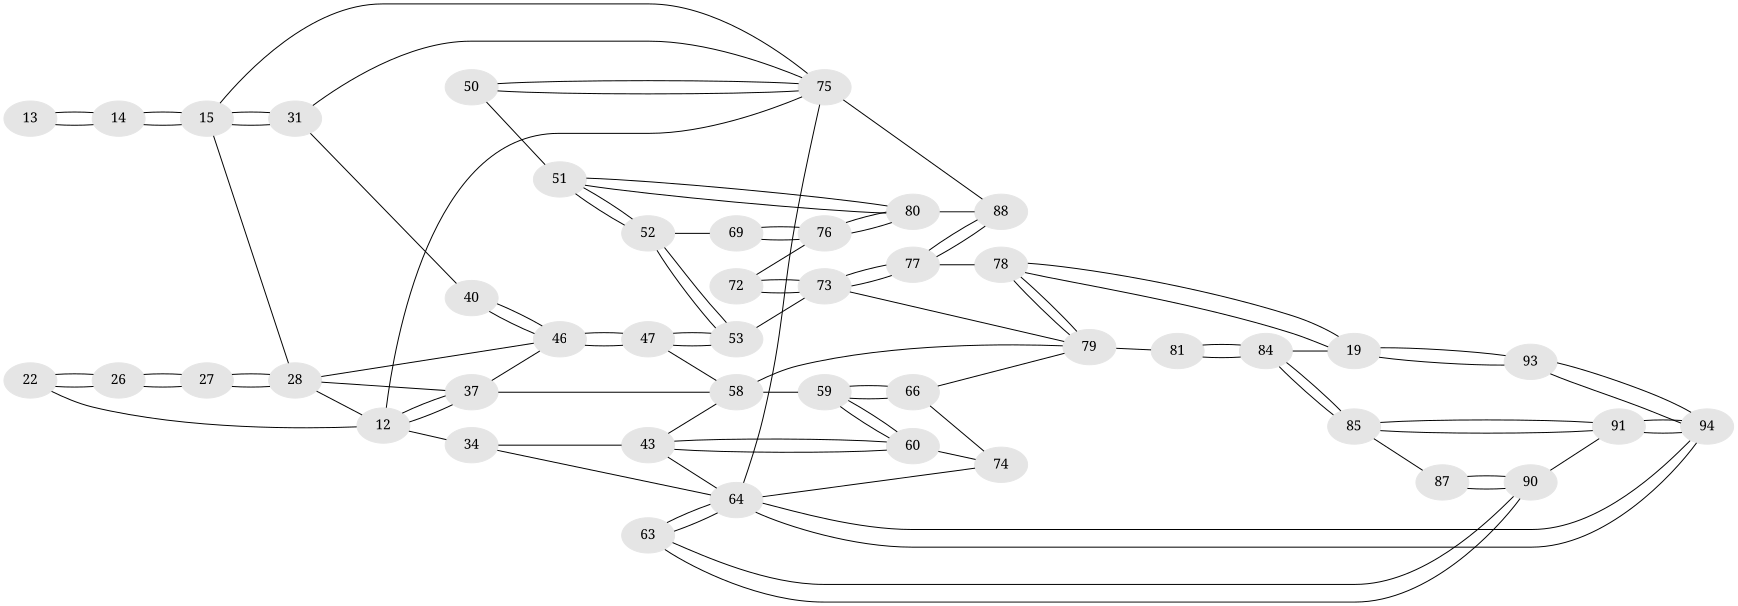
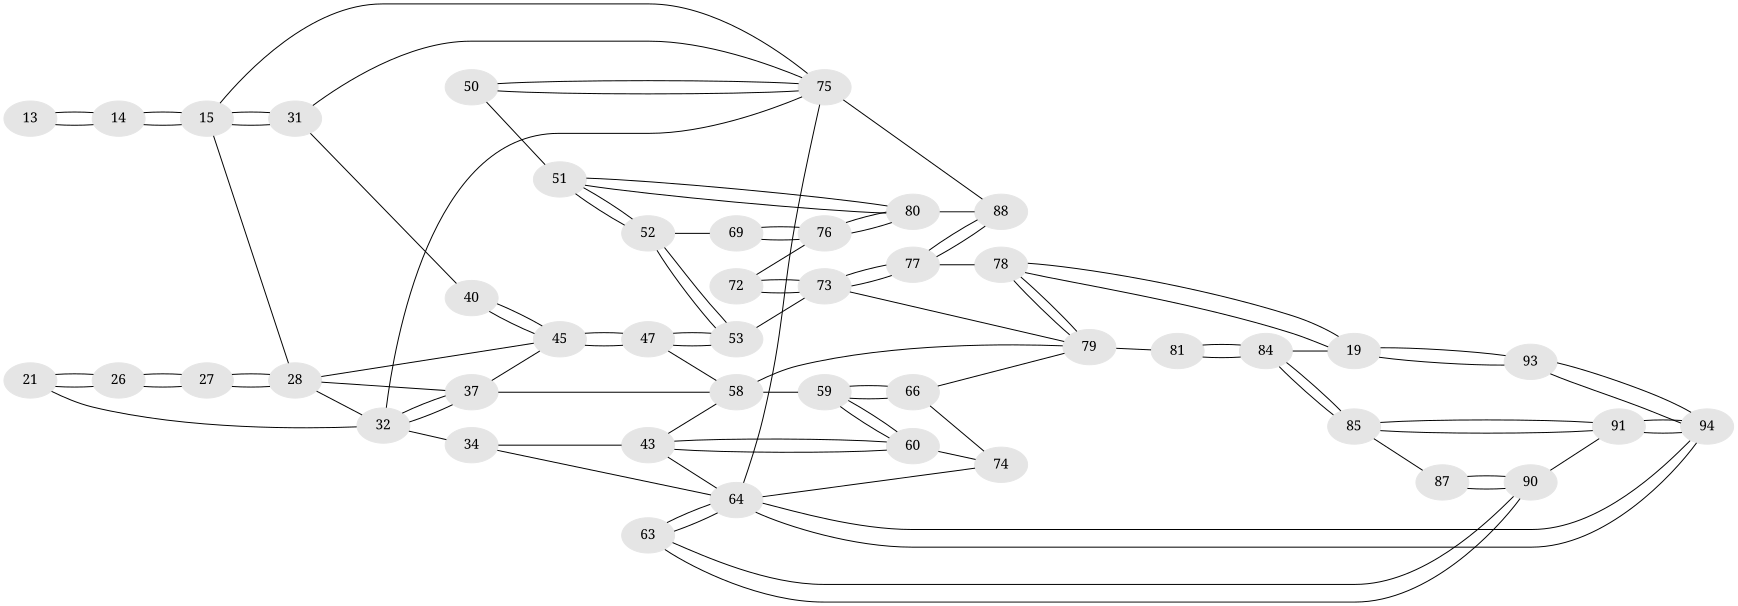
(560, 339) -> (560, 339)
(30, 380) -> (30, 380)
(383, 426) -> (383, 426)
